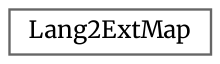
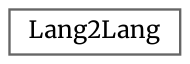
(110, 32) -> (95, 32)
